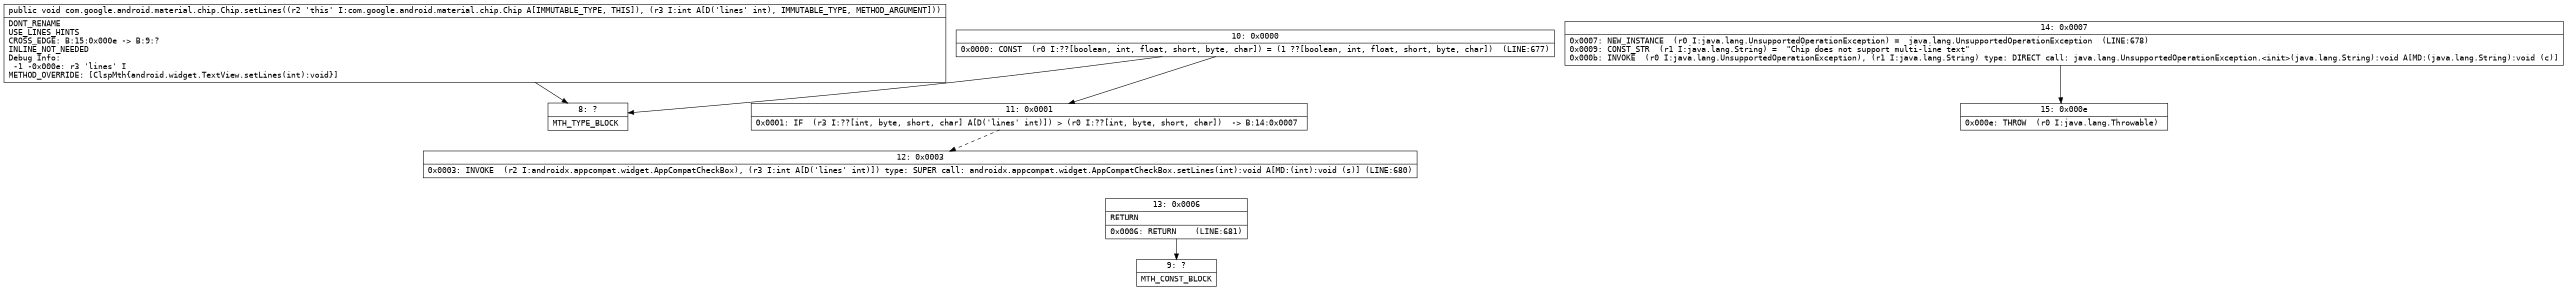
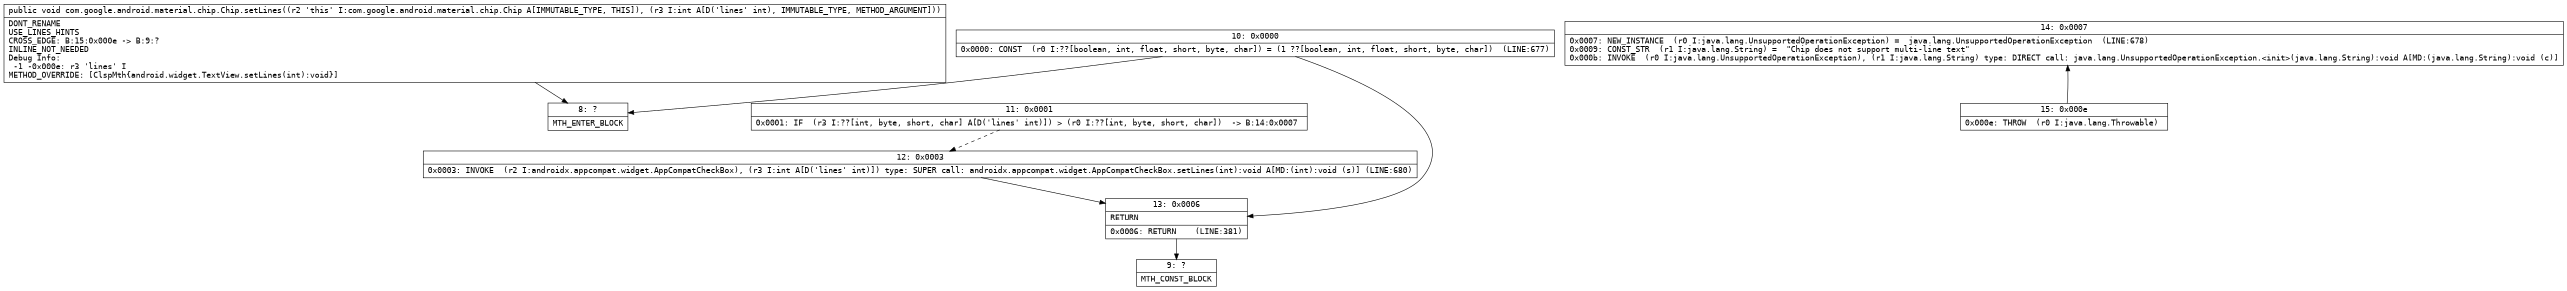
(1145, 79) -> (1428, 166)
(2060, 81) -> (2068, 87)
(586, 123) -> (588, 123)
none -> (1040, 190)
(1176, 232) -> (1176, 232)
